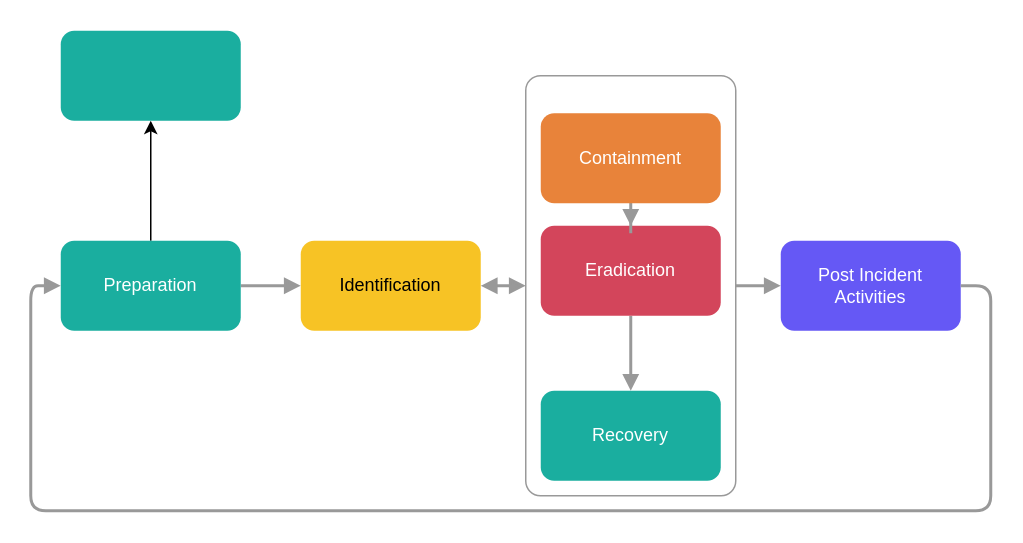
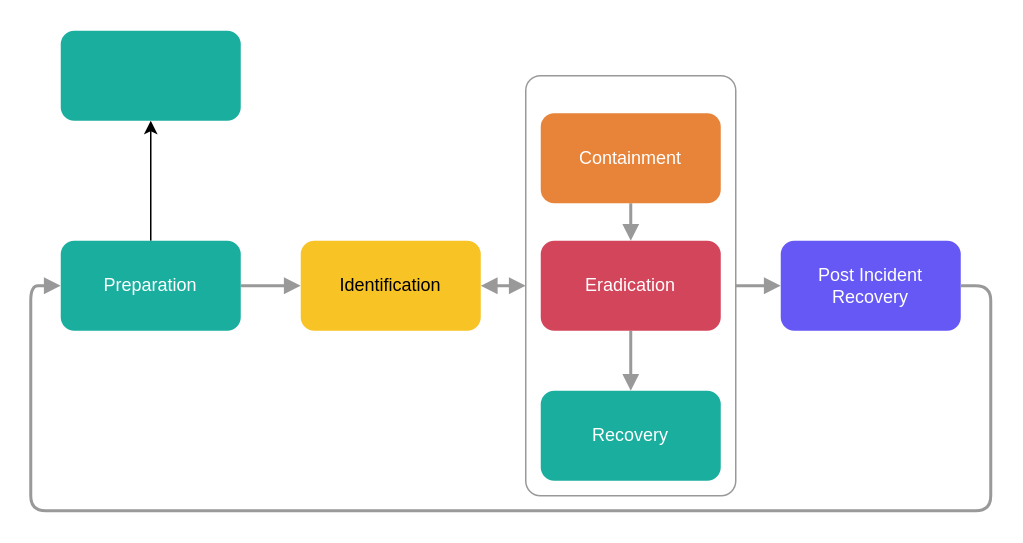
(631, 271) -> (631, 286)
(871, 286) -> (871, 286)
